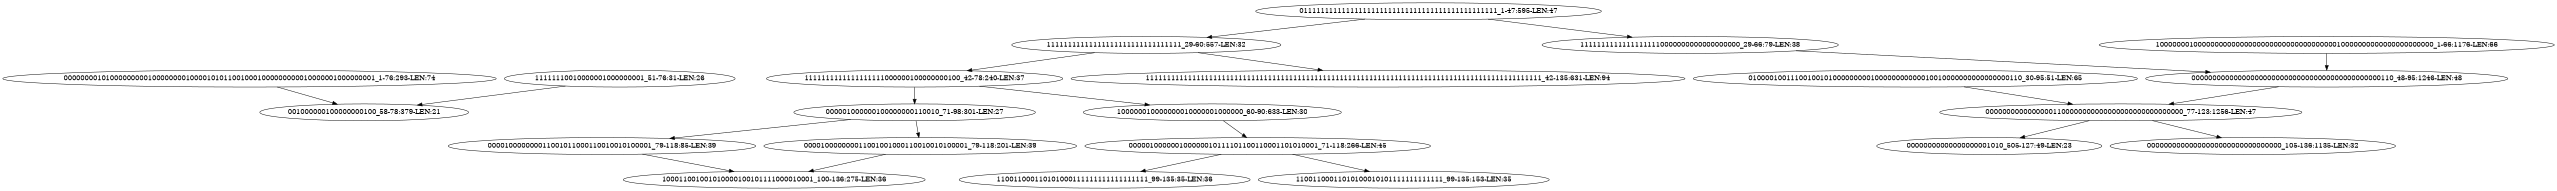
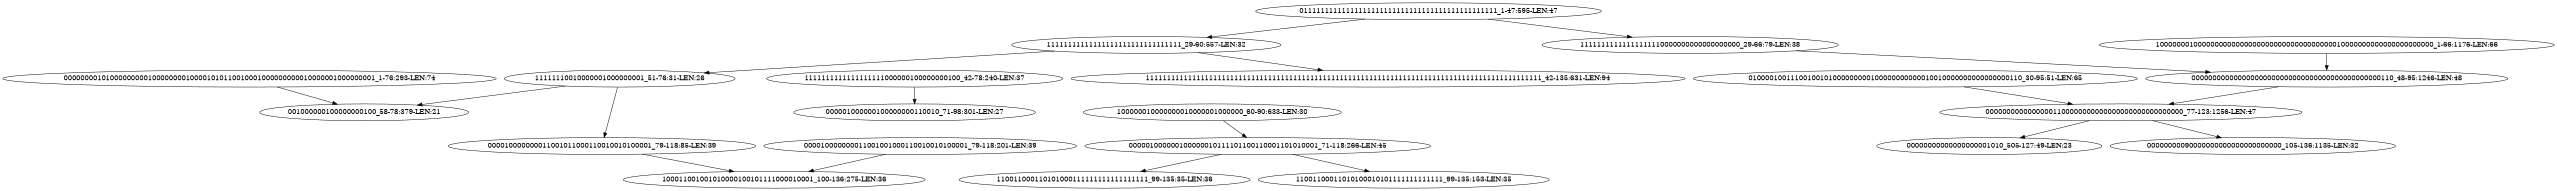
(1033, 61) -> (882, 62)
(1062, 95) -> none
(917, 127) -> none
(763, 129) -> (611, 110)
(2253, 146) -> (2253, 146)
